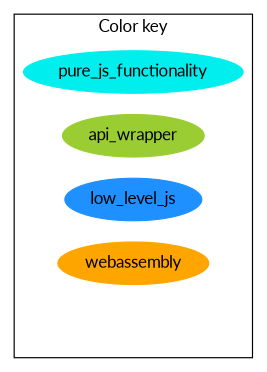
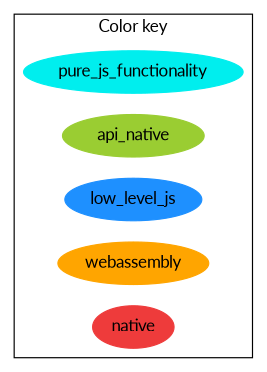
(133, 136) -> (133, 136)
none -> (133, 327)
